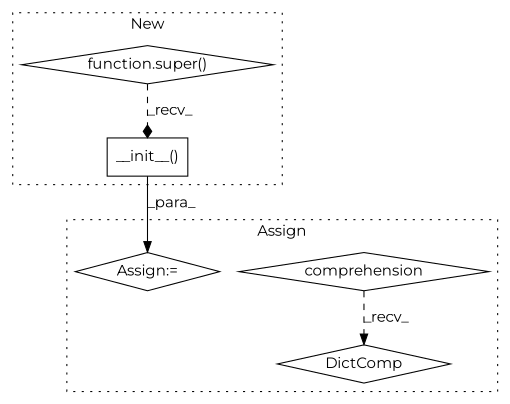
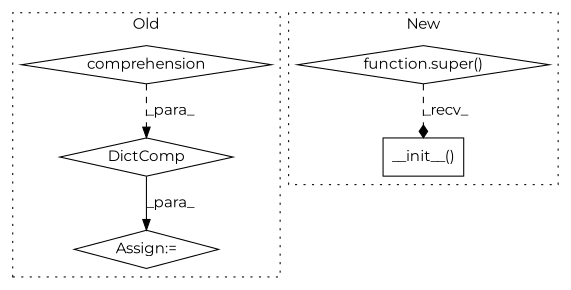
(147, 209) -> (146, 198)
(282, 232) -> (146, 25)
(387, 318) -> (171, 111)
